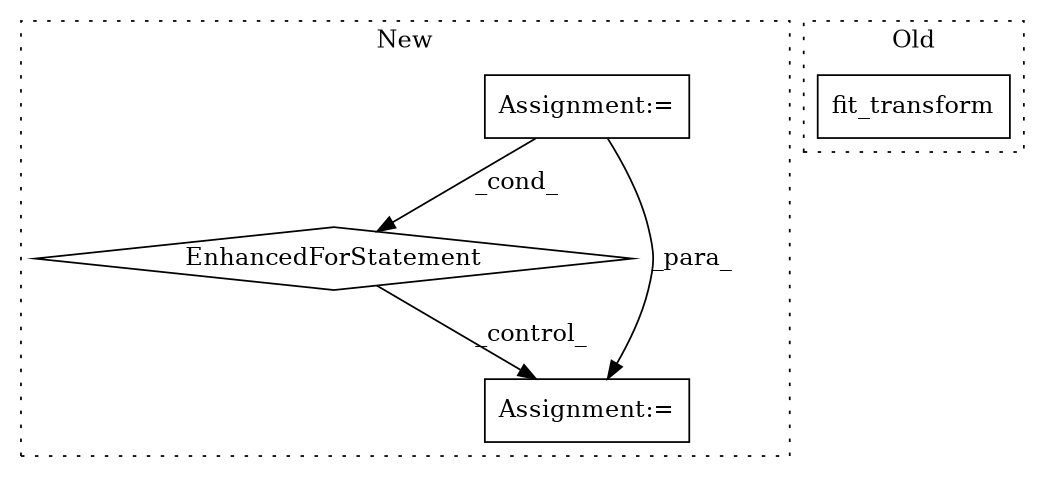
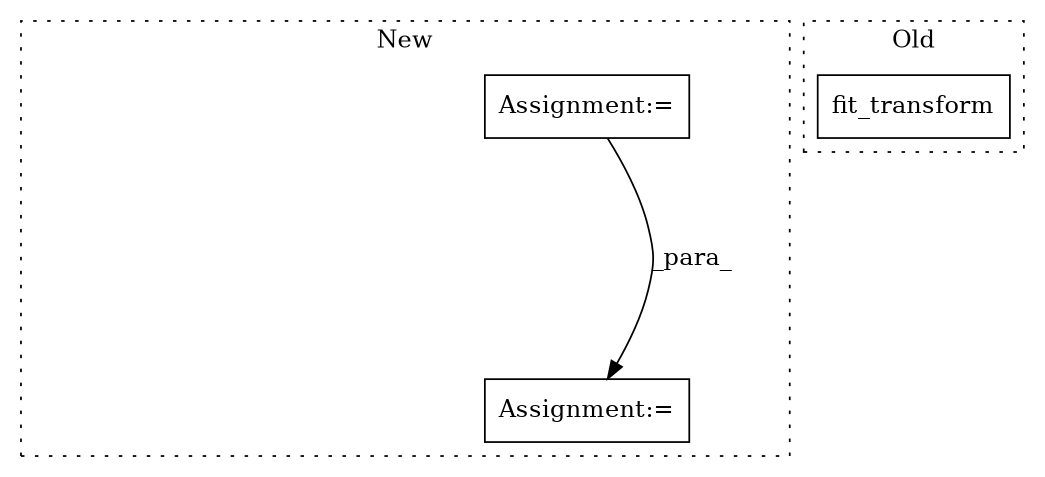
(334, 259) -> none
